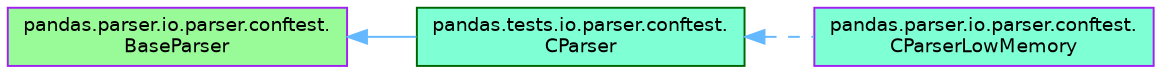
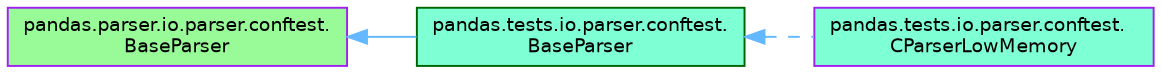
(581, 37) -> (581, 37)
(984, 37) -> (984, 37)
